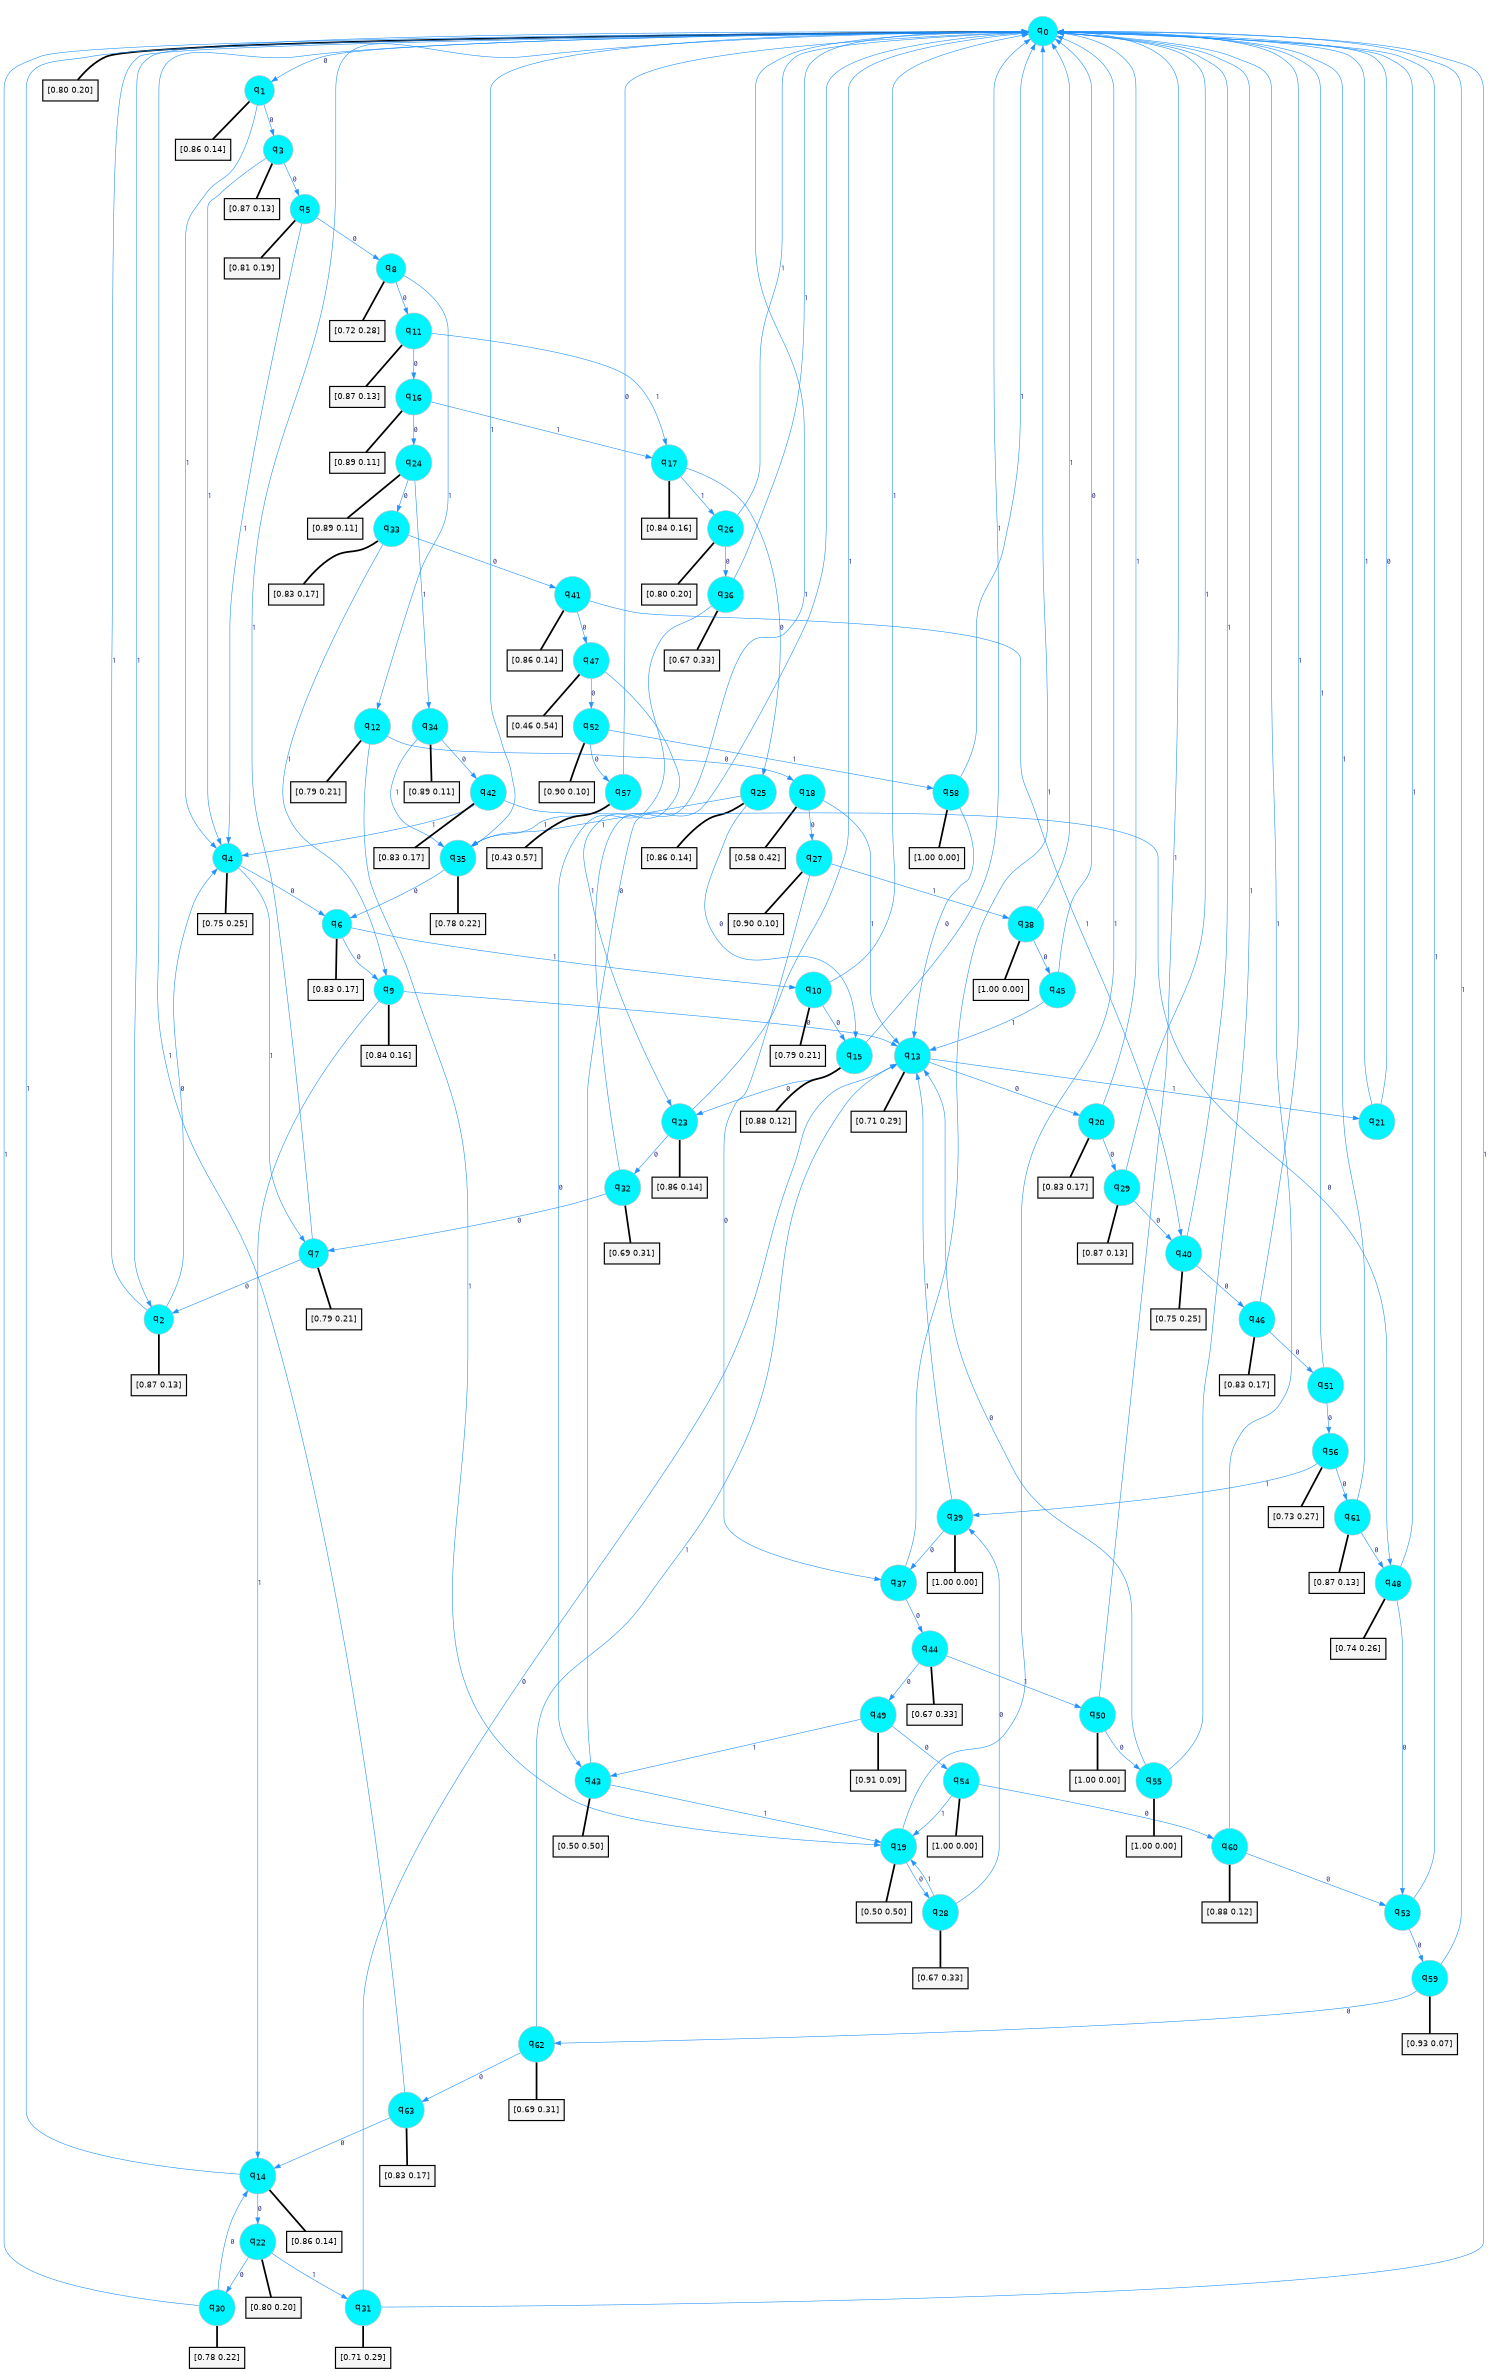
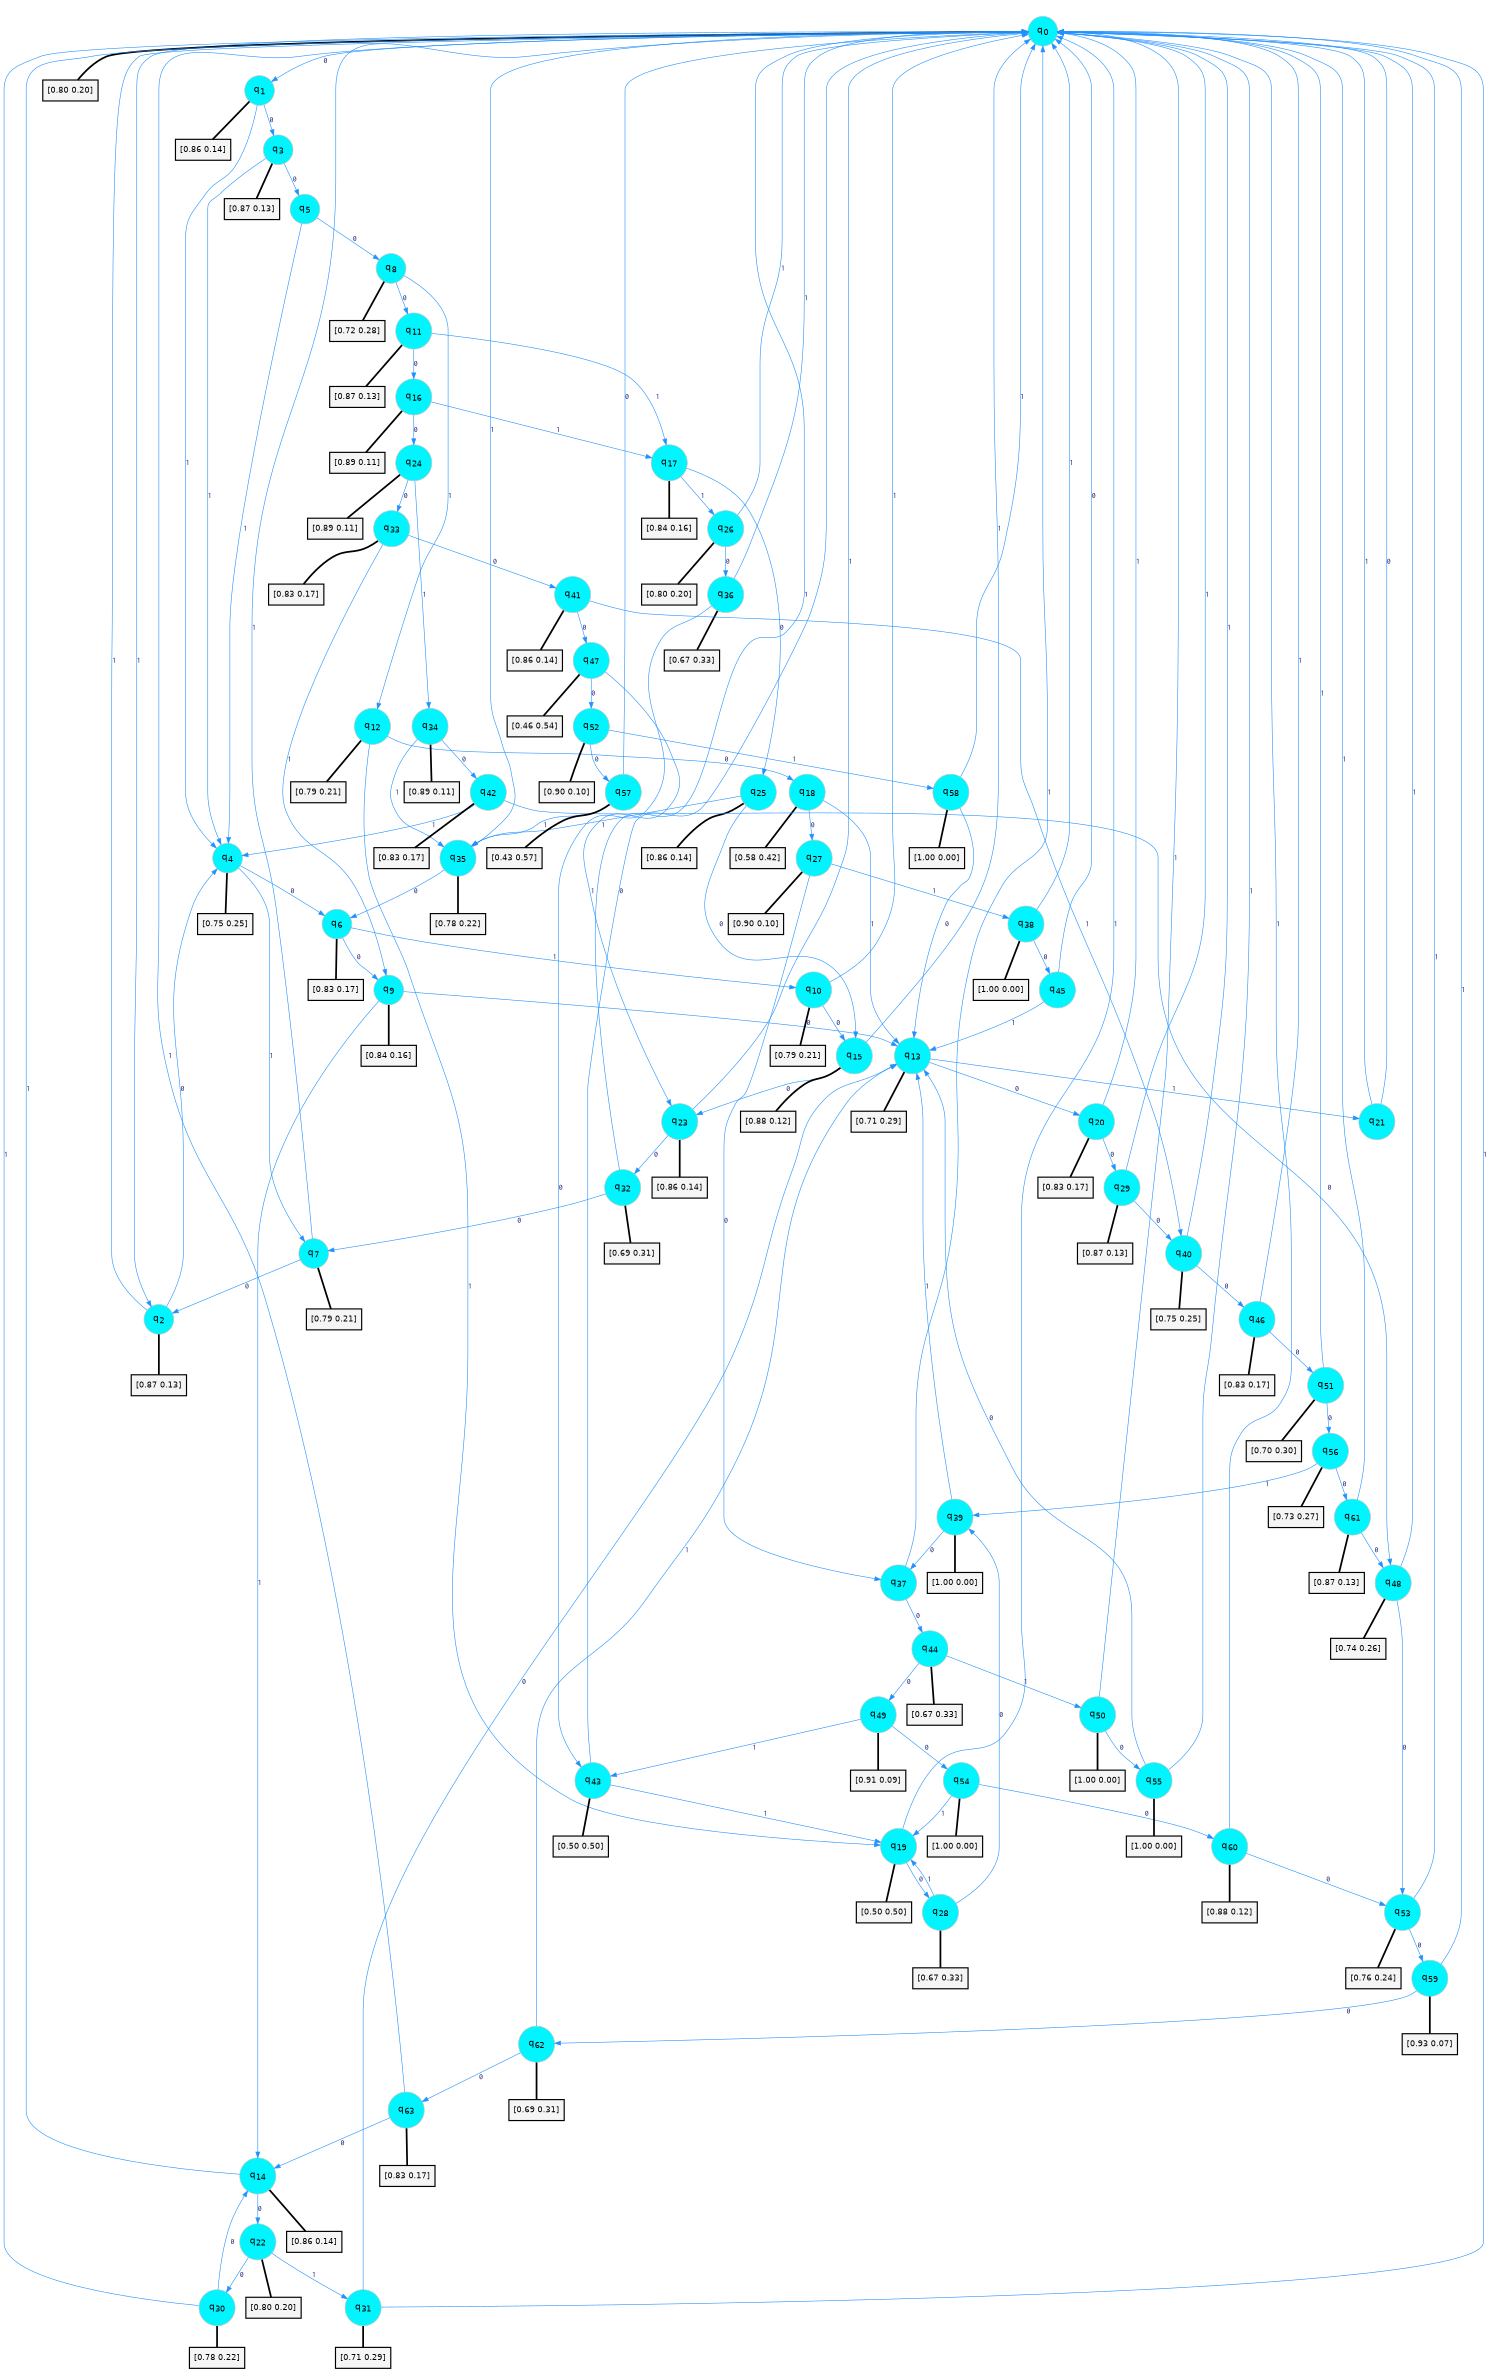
(252, 268) -> none
none -> (1274, 1451)
none -> (1373, 1978)
